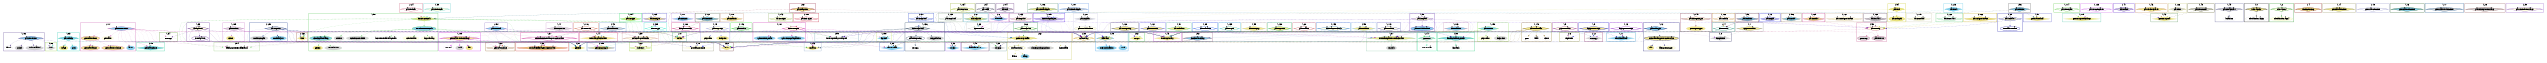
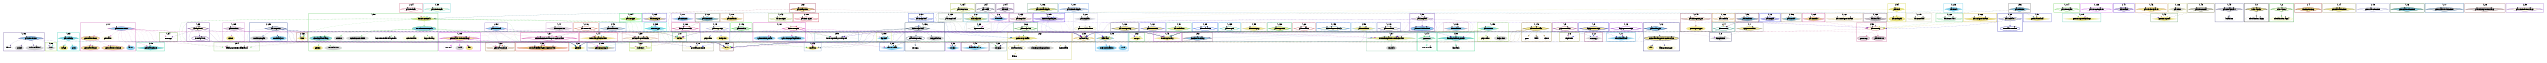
(655, 29) -> (655, 29)
(1025, 56) -> none
